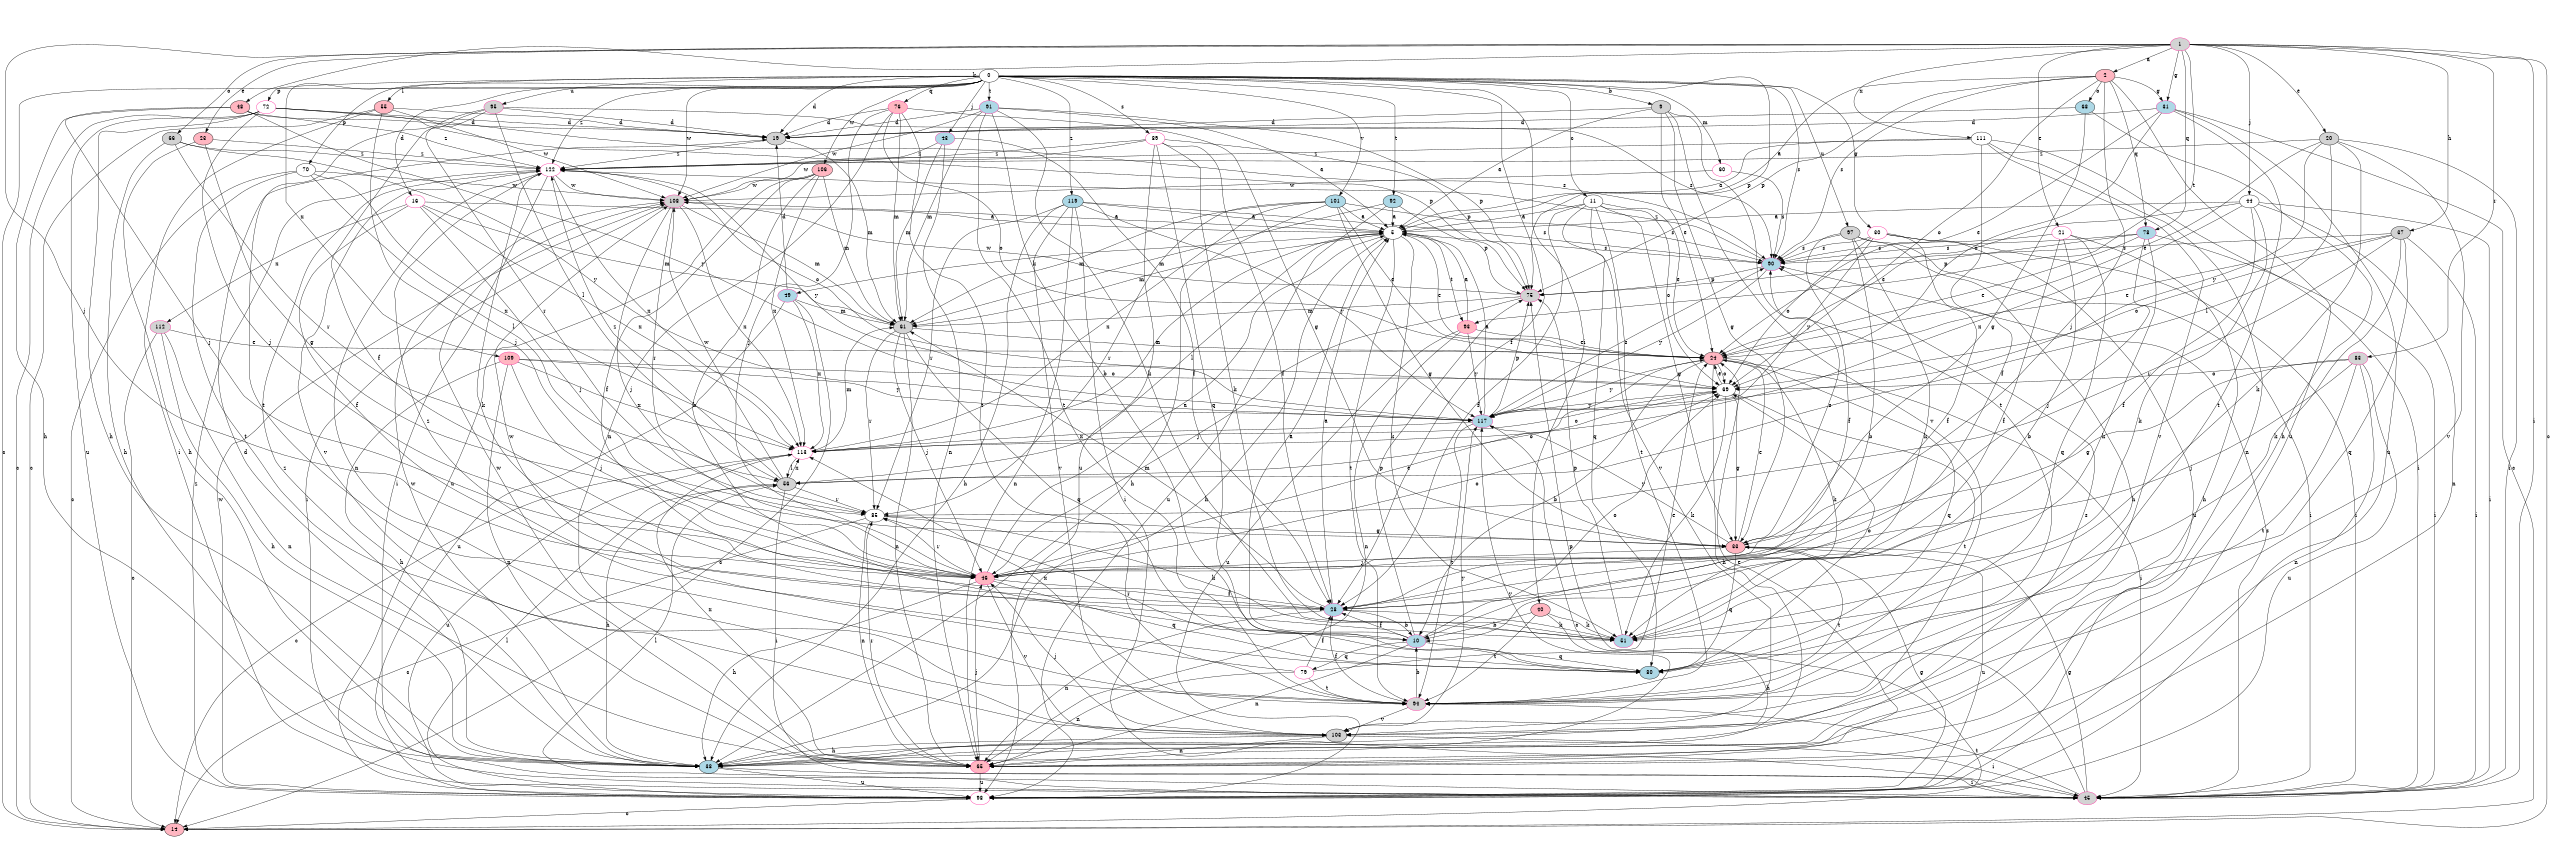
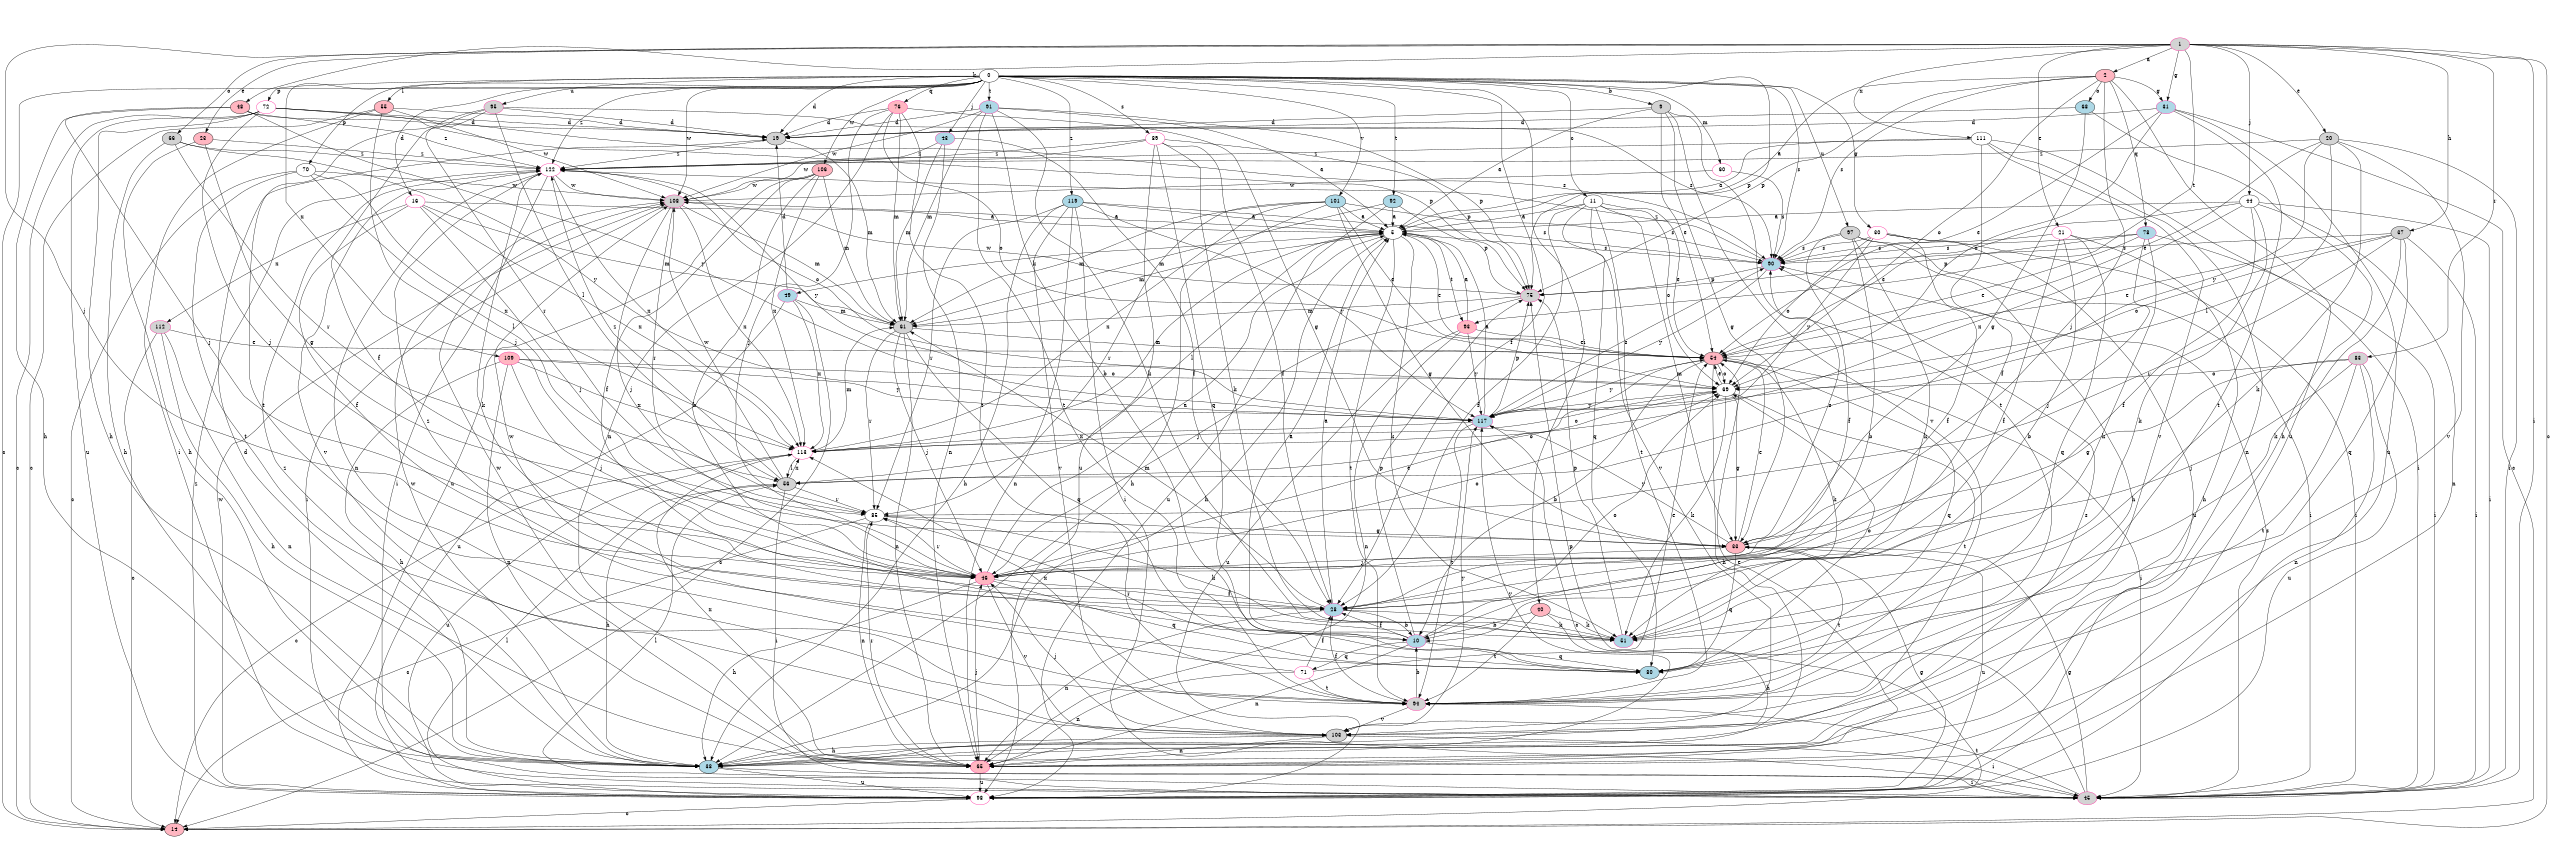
(2186, 142) -> none
(1713, 358) -> (1713, 358)
(1680, 374) -> (1680, 374)
(1304, 673) -> (1304, 673)
